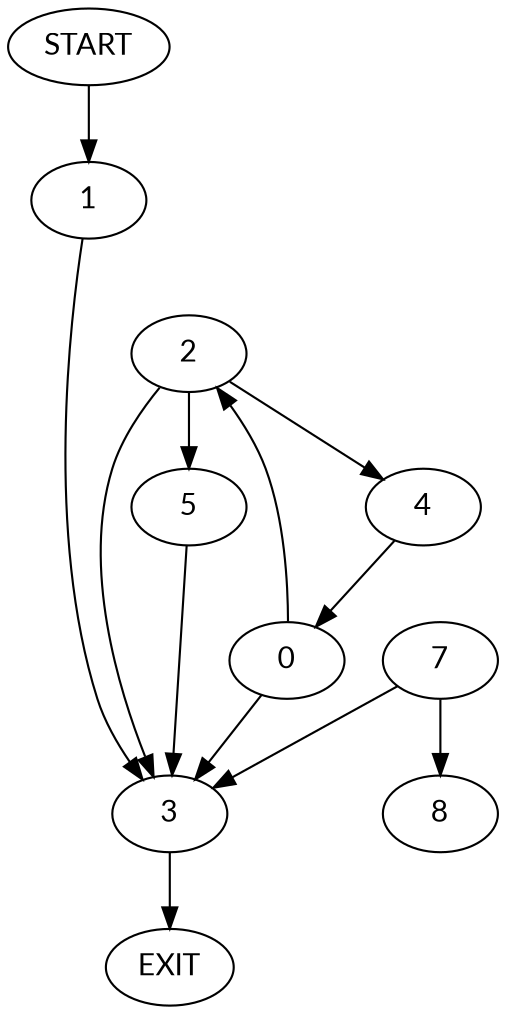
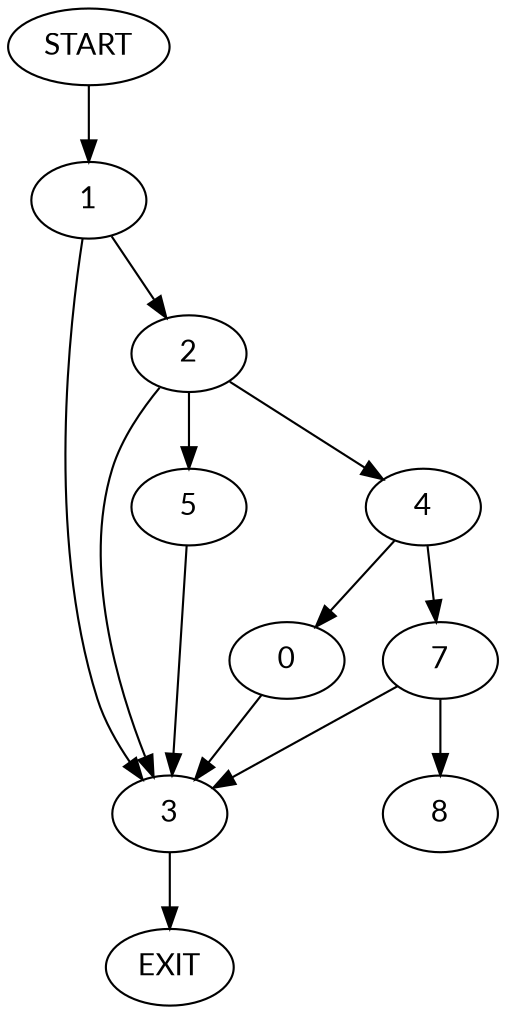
(277, 508) -> (133, 268)
none -> (431, 573)
